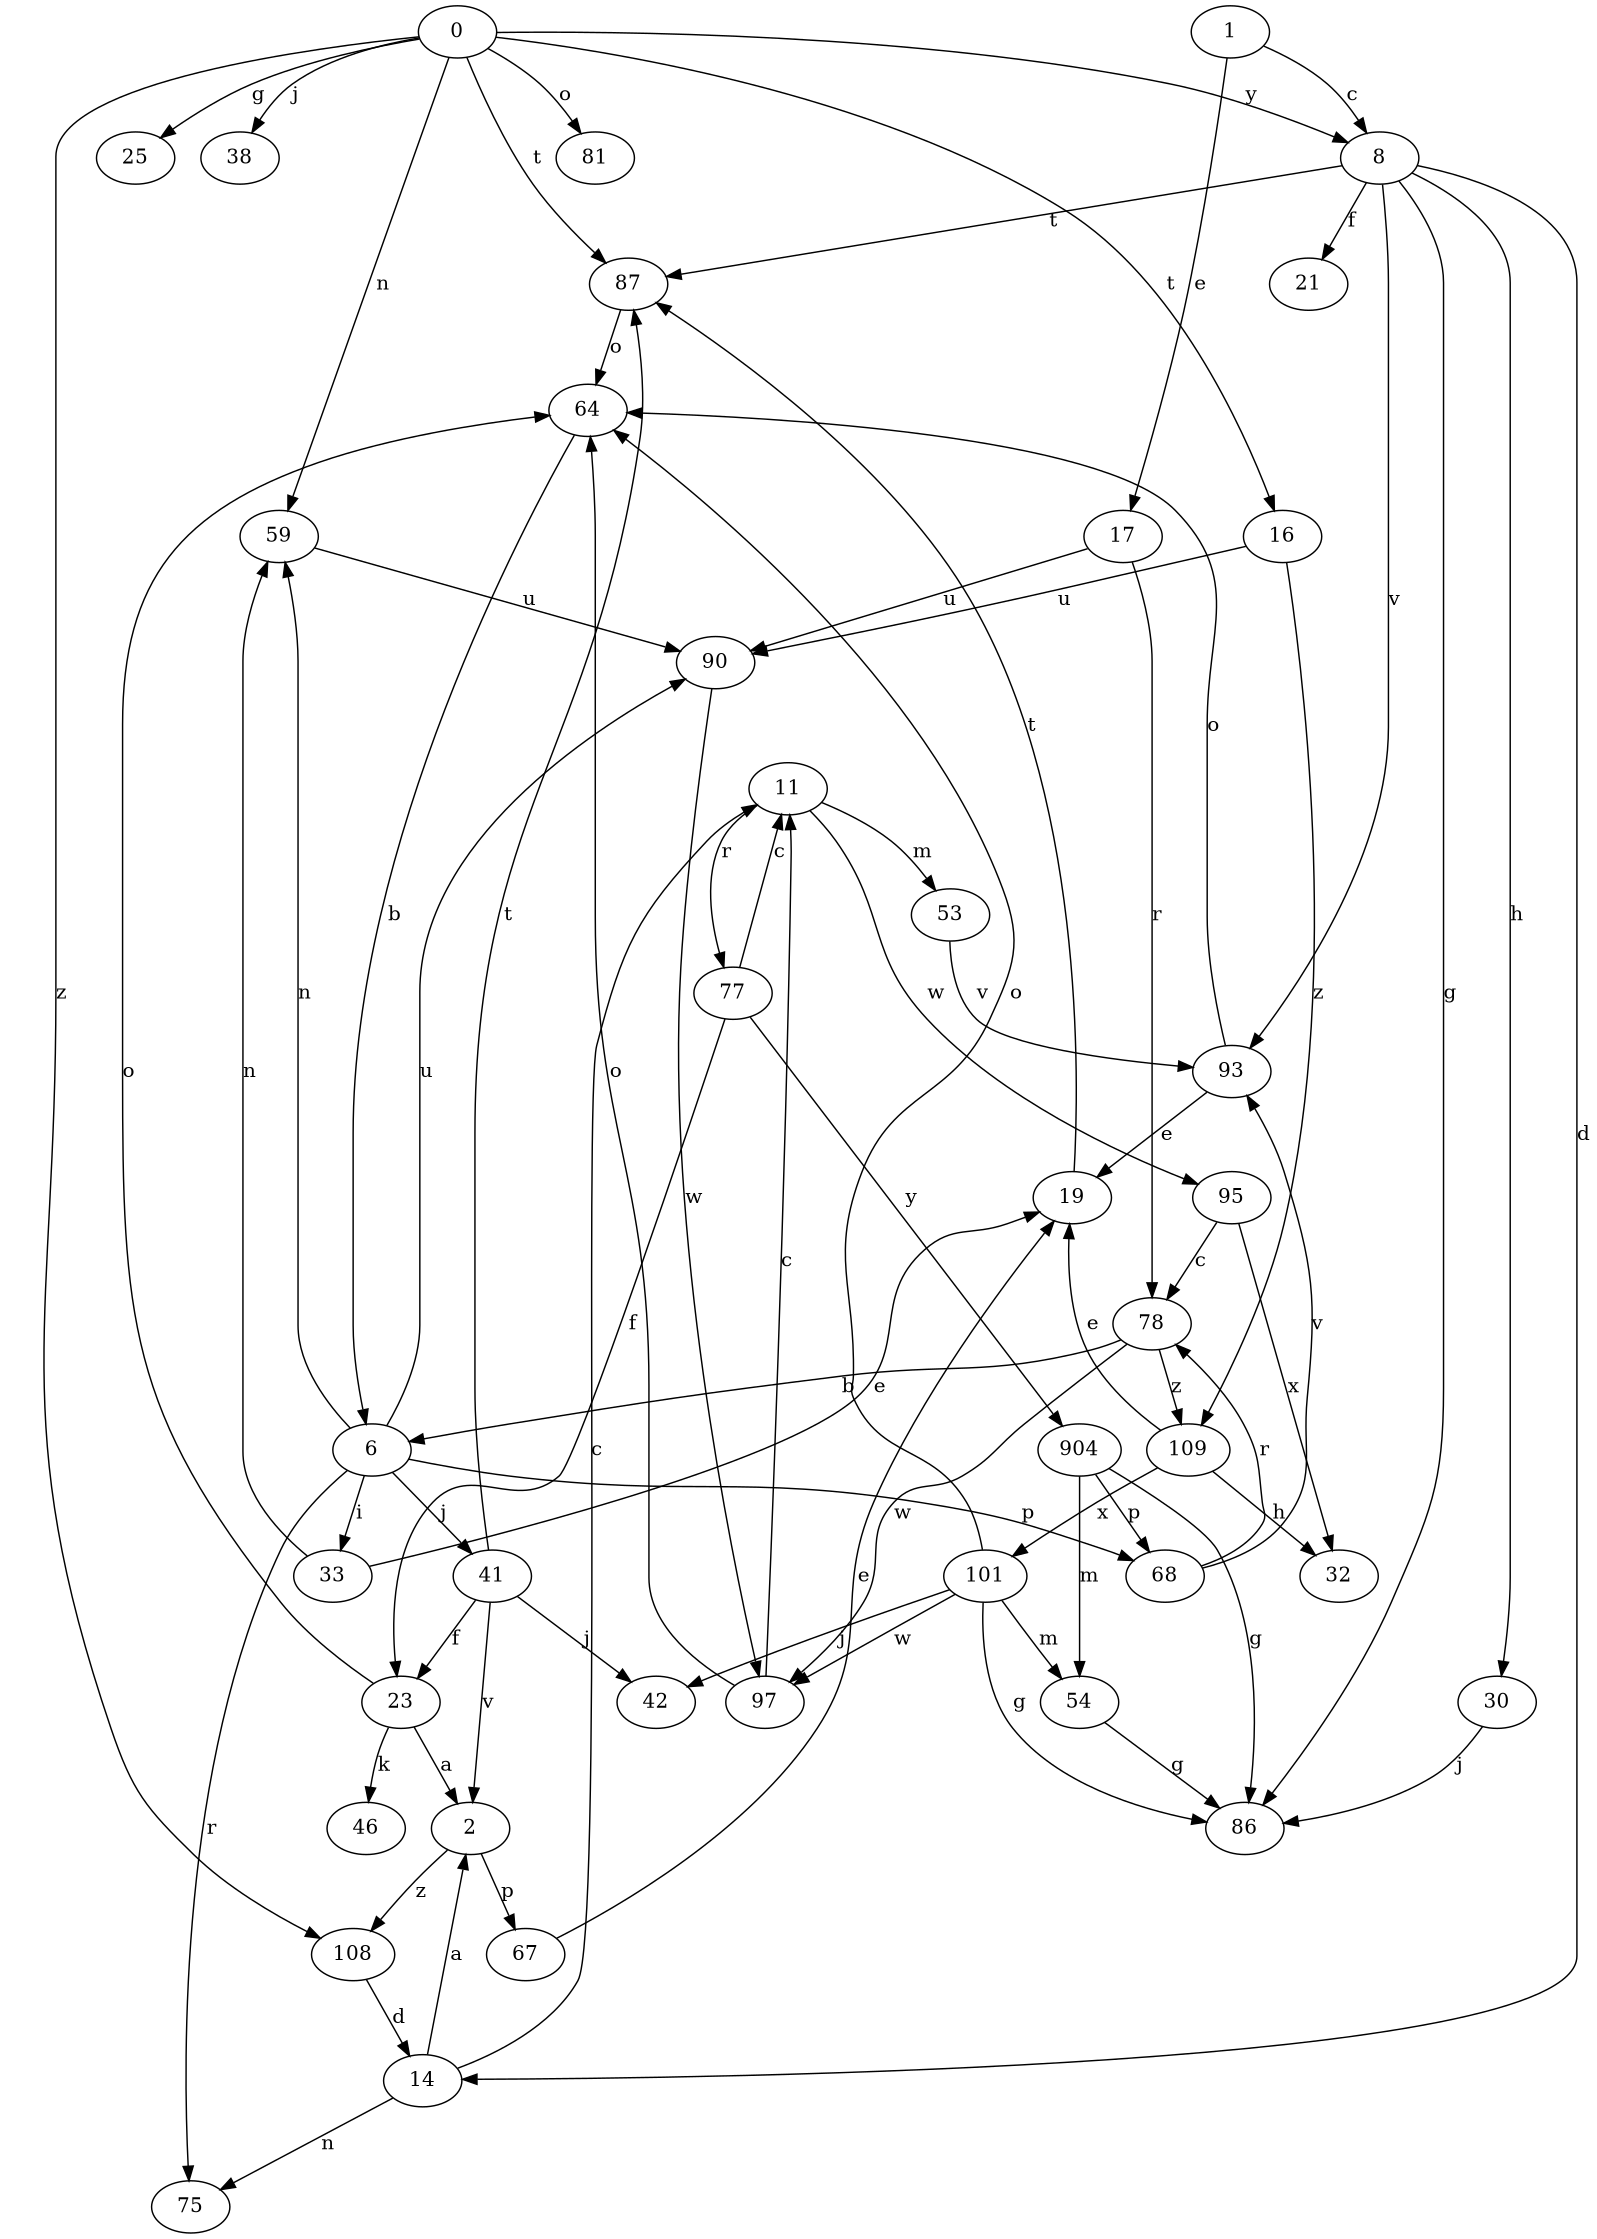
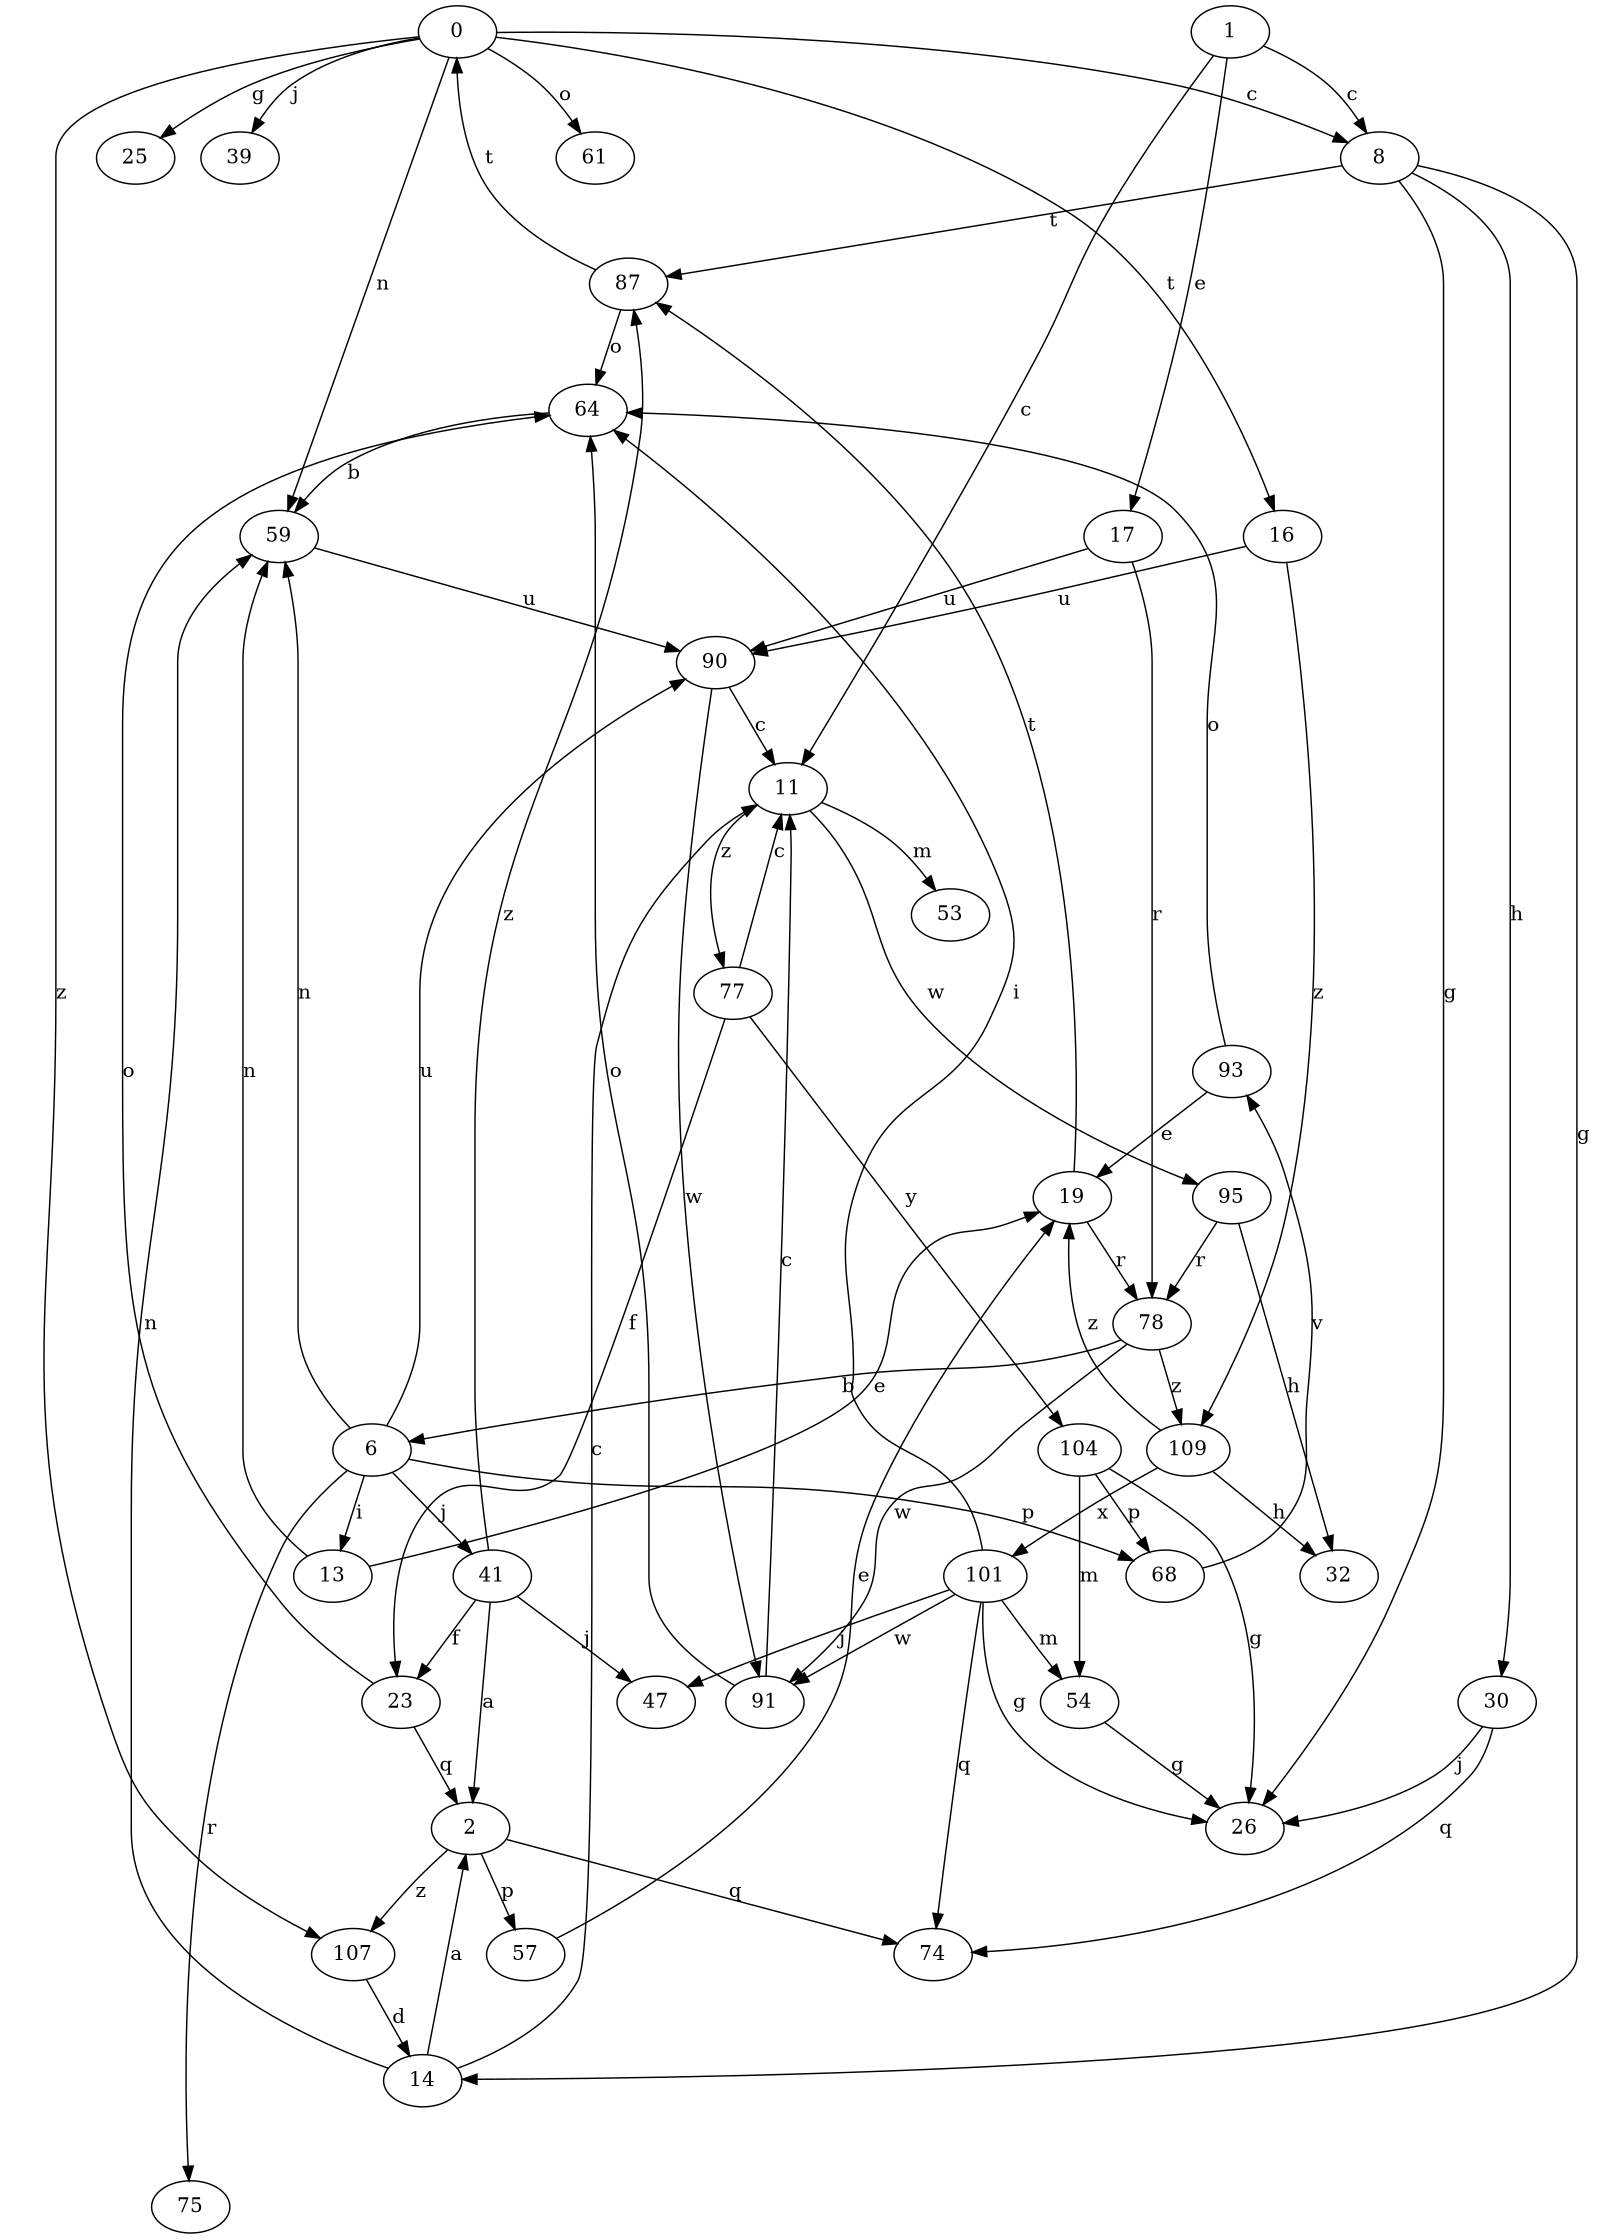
(1252, 95) -> (1252, 95)
(240, 158) -> (240, 158)
(595, 158) -> (595, 158)
(519, 163) -> (493, 195)
(1309, 284) -> none
none -> (1012, 403)
(1388, 626) -> none
none -> (748, 719)
(727, 852) -> (727, 852)
(384, 905) -> (418, 434)
(509, 915) -> (509, 915)
(1017, 993) -> (1017, 993)
(1033, 1044) -> none
(1584, 1135) -> (1584, 1135)
(1201, 1261) -> (1201, 1261)
(1093, 1324) -> (1093, 1324)
(1294, 1387) -> (1294, 1387)
(1080, 1450) -> (1080, 1450)
(1258, 1466) -> (1108, 1255)
(333, 1576) -> (333, 1576)
(489, 1702) -> (489, 1702)
(656, 1702) -> (656, 1702)
(765, 1702) -> (765, 1702)
(447, 1765) -> (447, 1765)
(366, 1828) -> none
(1245, 1828) -> (1245, 1828)
(353, 1955) -> (353, 1955)
(526, 1955) -> (526, 1955)
none -> (933, 1955)
(313, 2140) -> (137, 1370)
